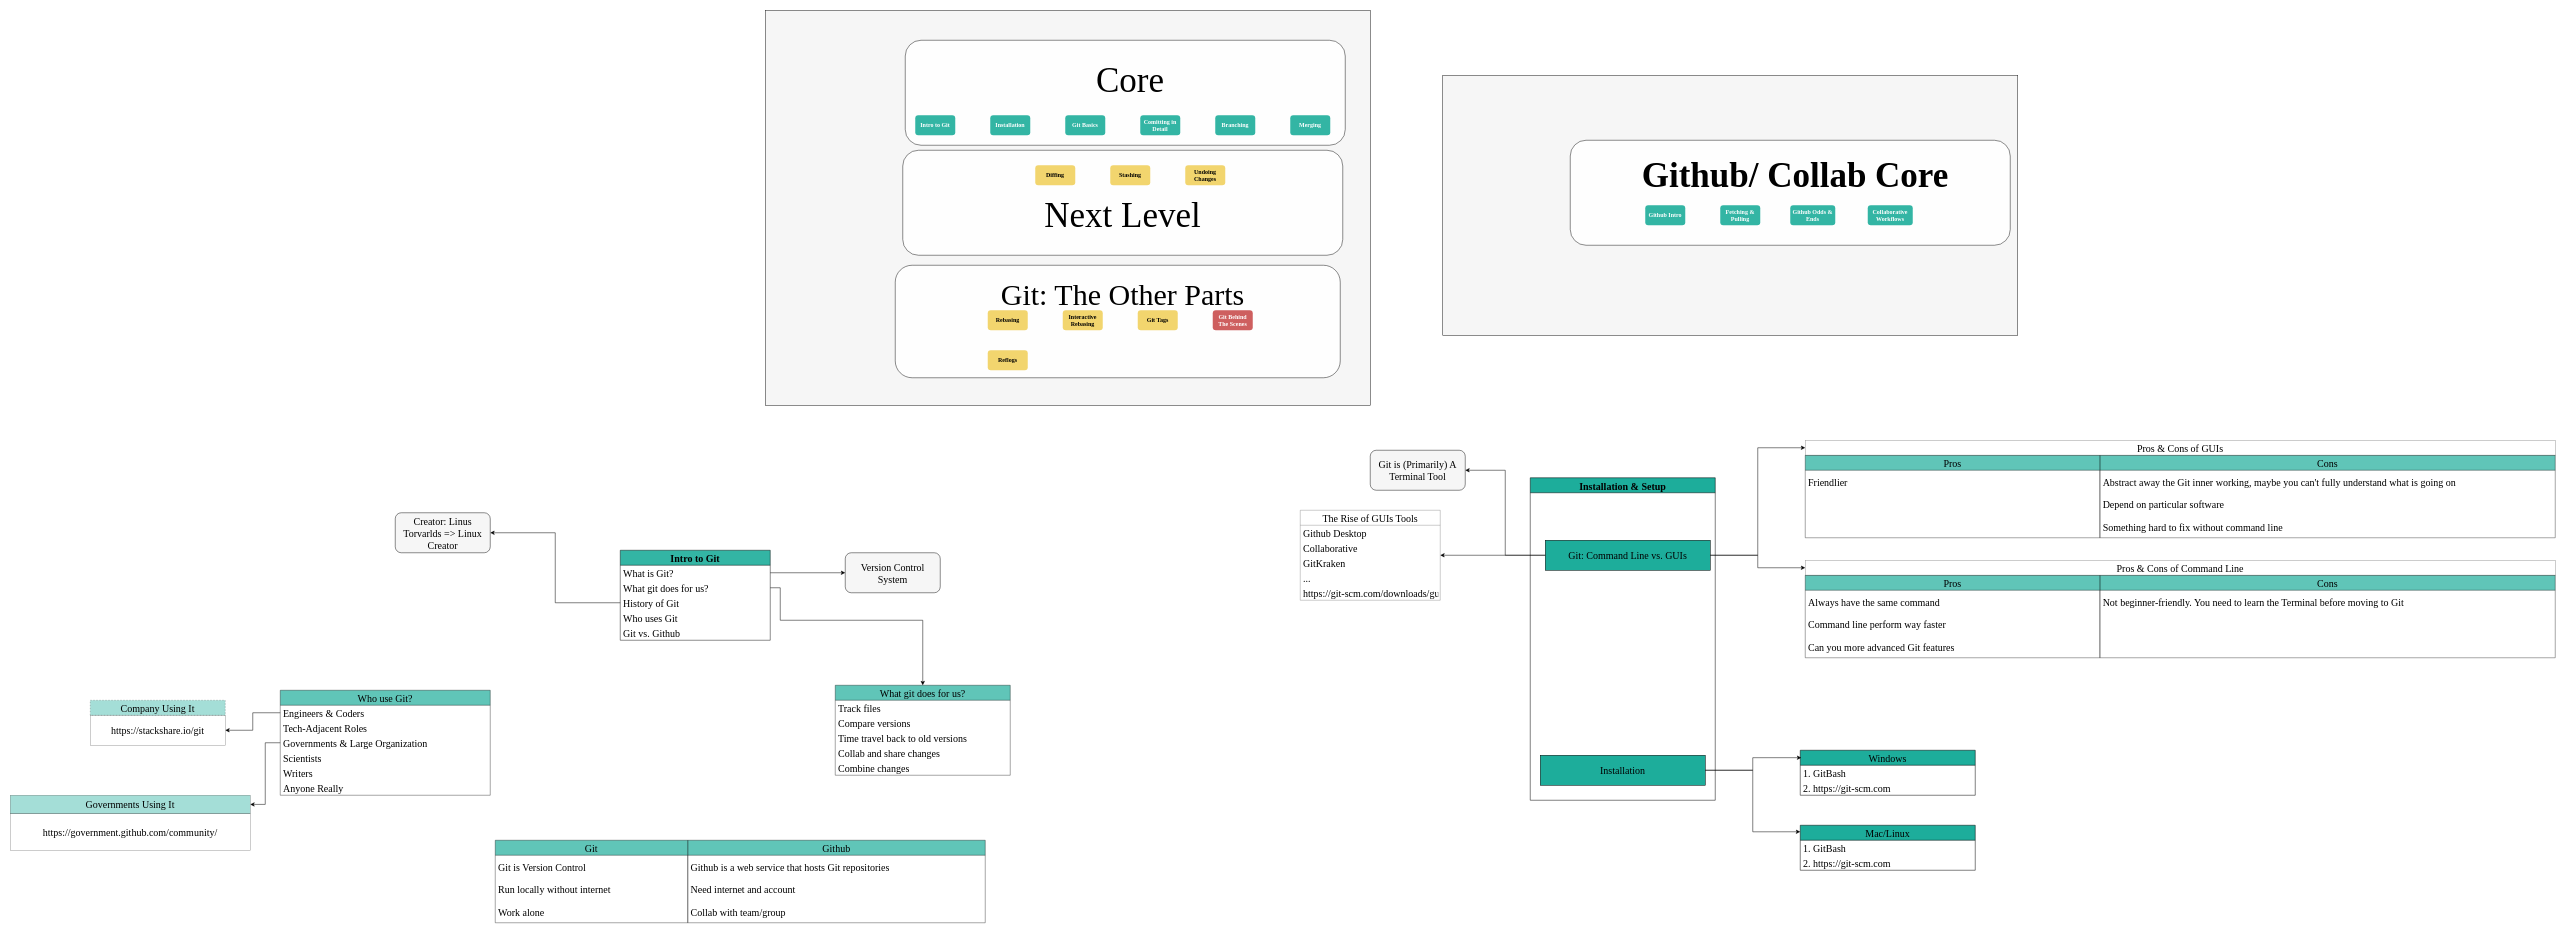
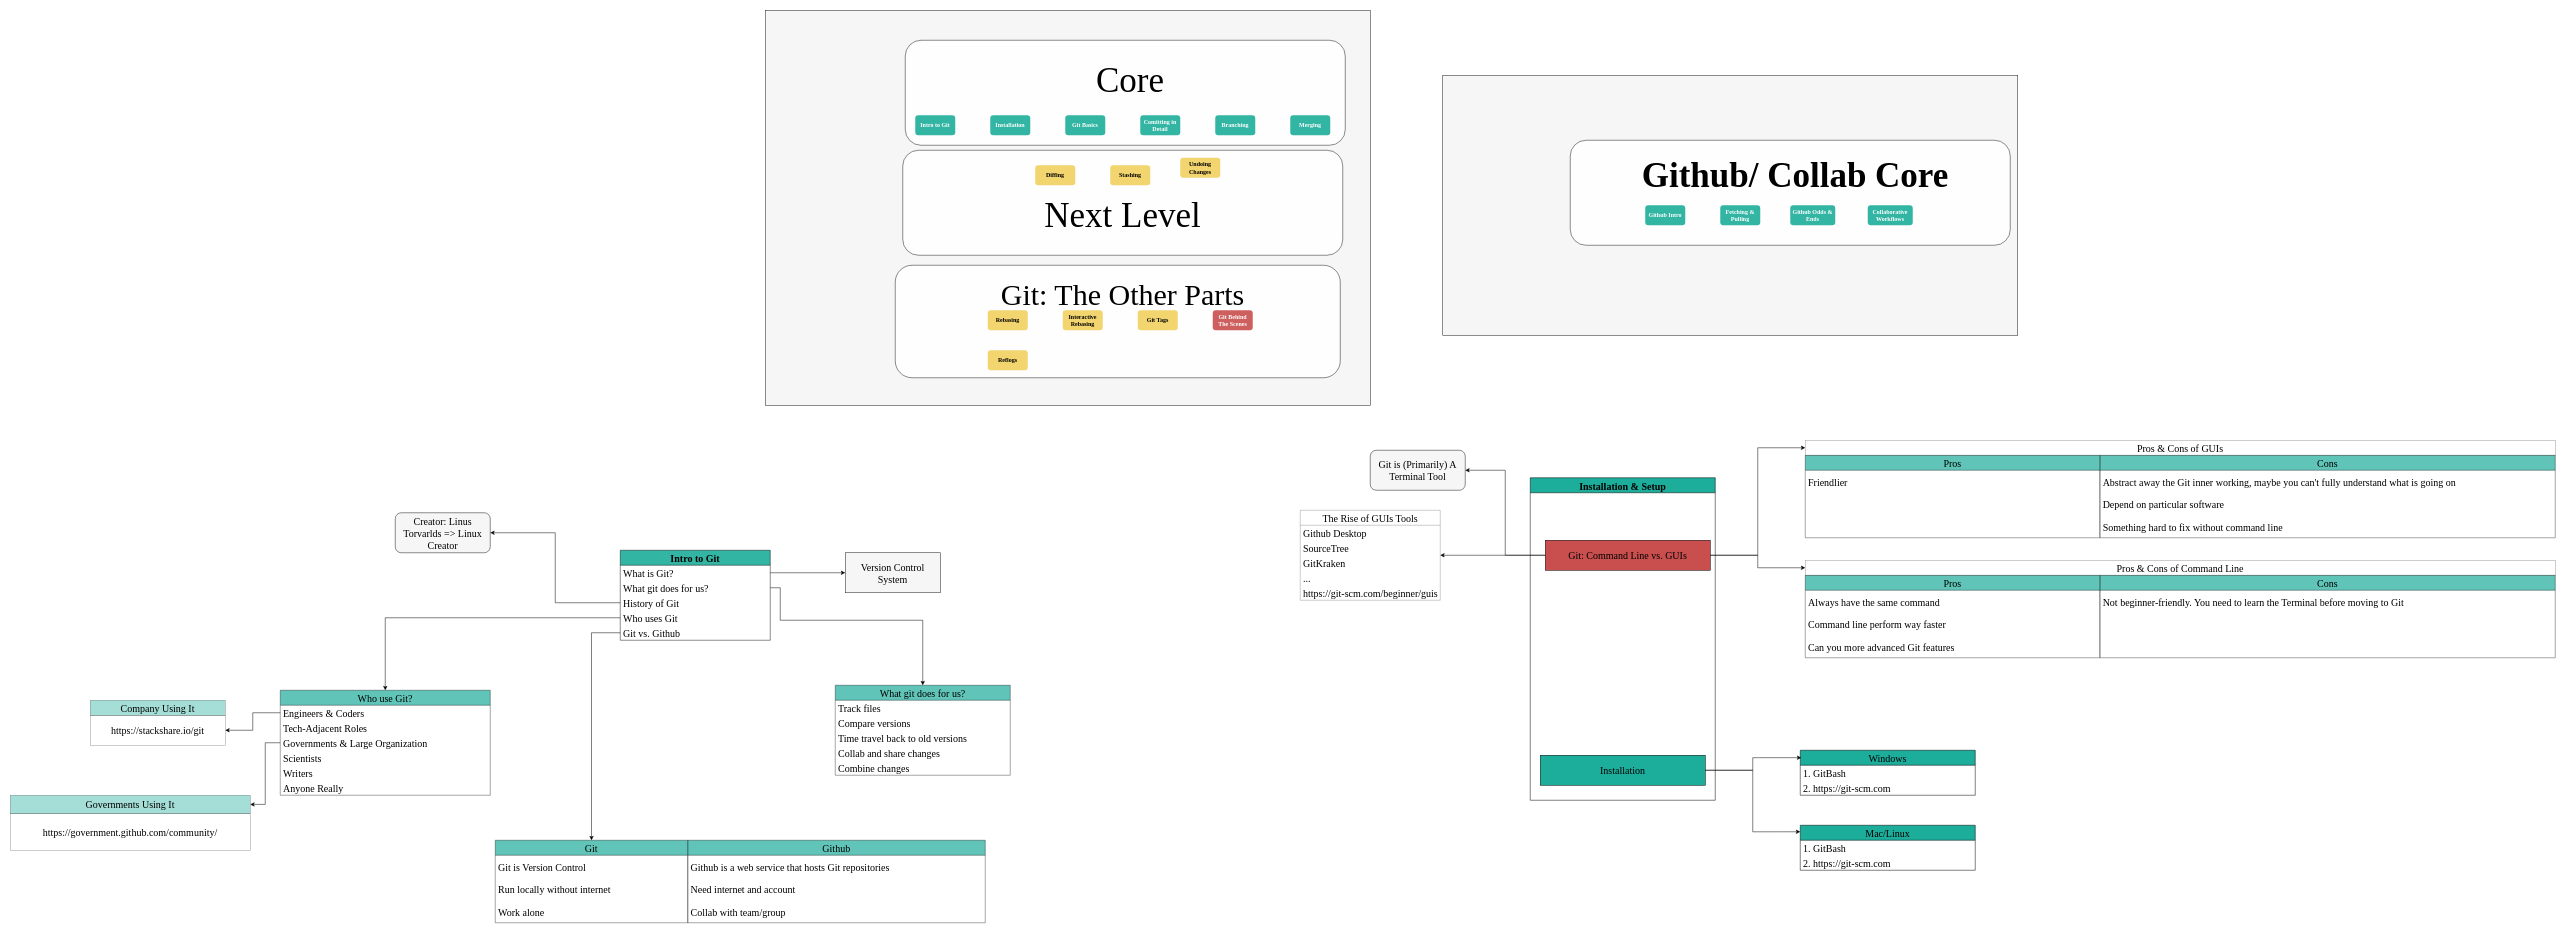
(1205, 175) -> (1200, 168)
(1336, 549) -> (1331, 549)
(1628, 555) -> (1628, 555)
(893, 573) -> (893, 573)
(1392, 594) -> (1389, 594)
none -> (592, 633)
none -> (385, 685)
(158, 708) -> (158, 708)
